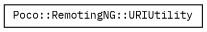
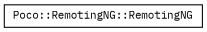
(103, 16) -> (103, 16)
